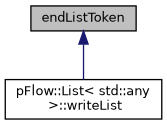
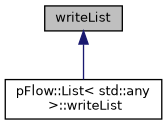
(84, 18) -> (84, 18)
